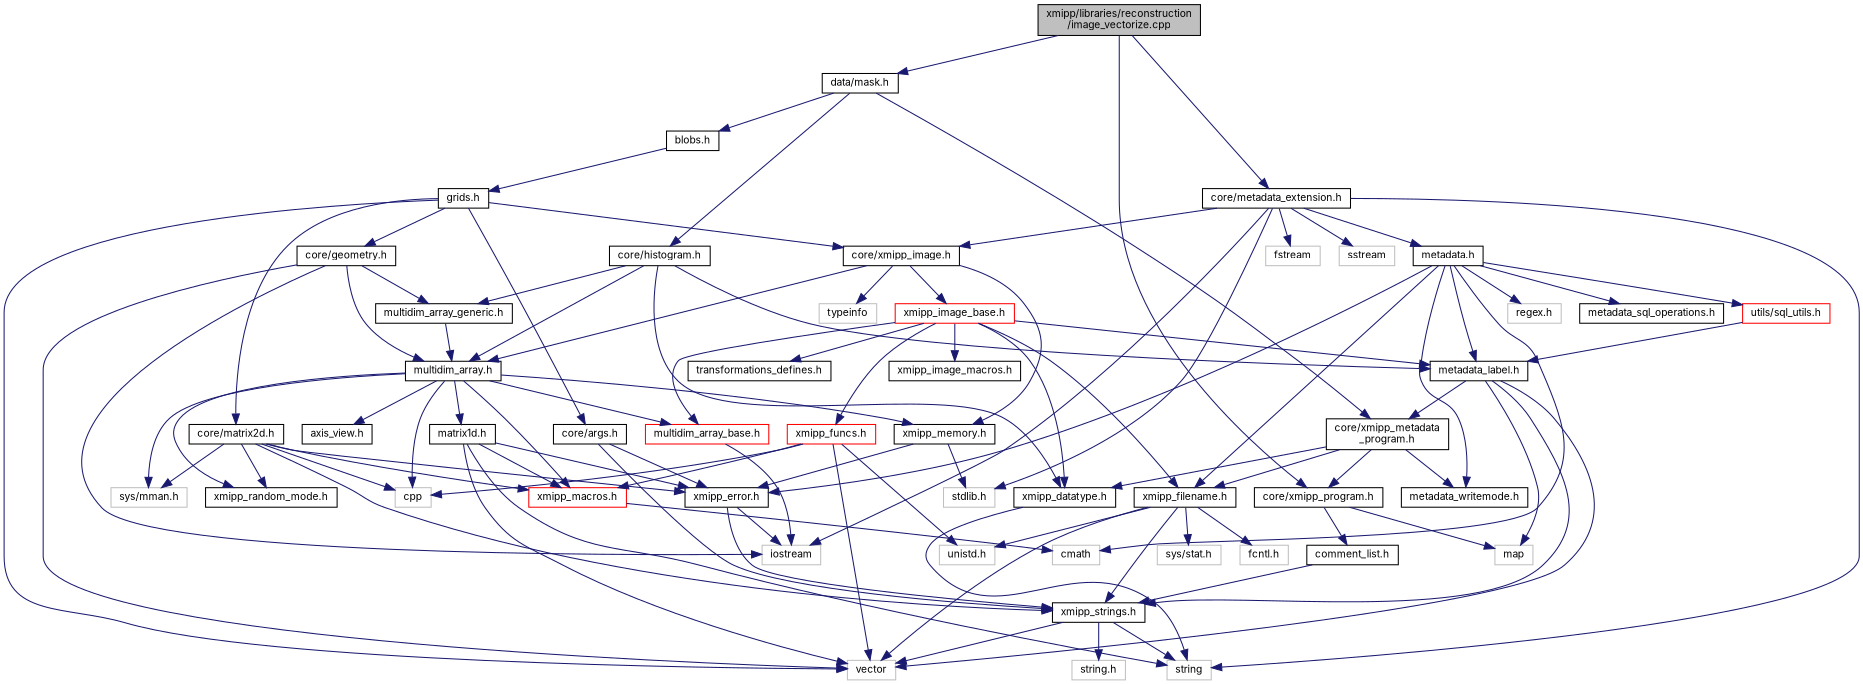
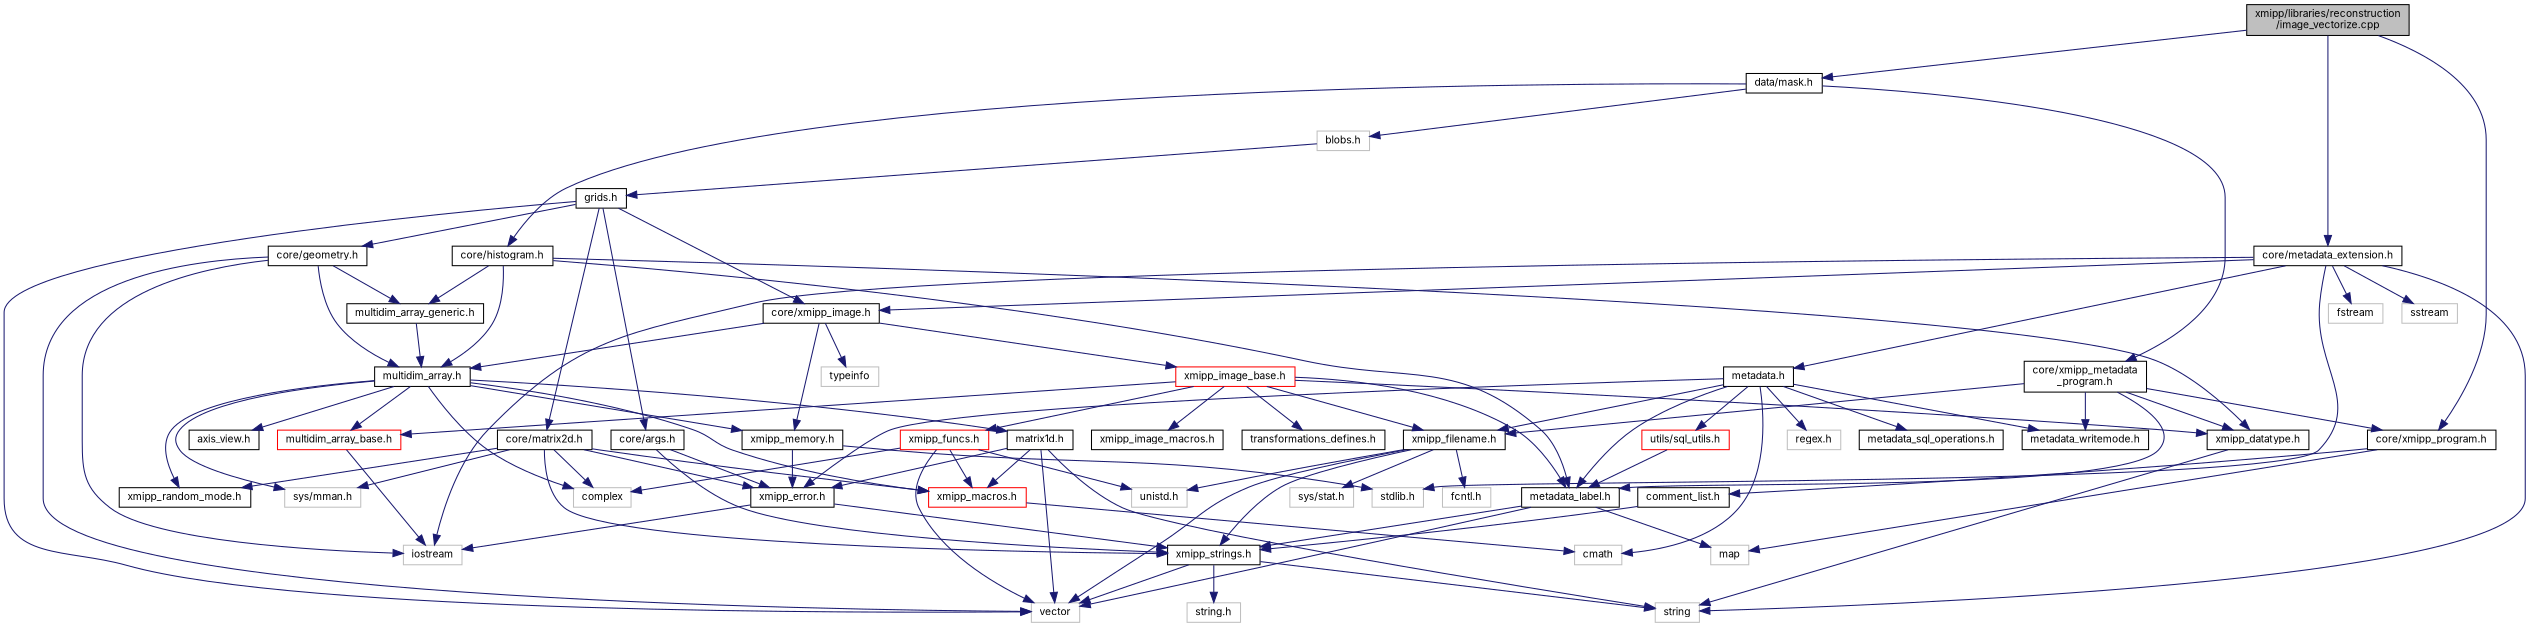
(693, 141) -> (1343, 141)
(1444, 395) -> (1937, 481)
(413, 497) -> (602, 497)
